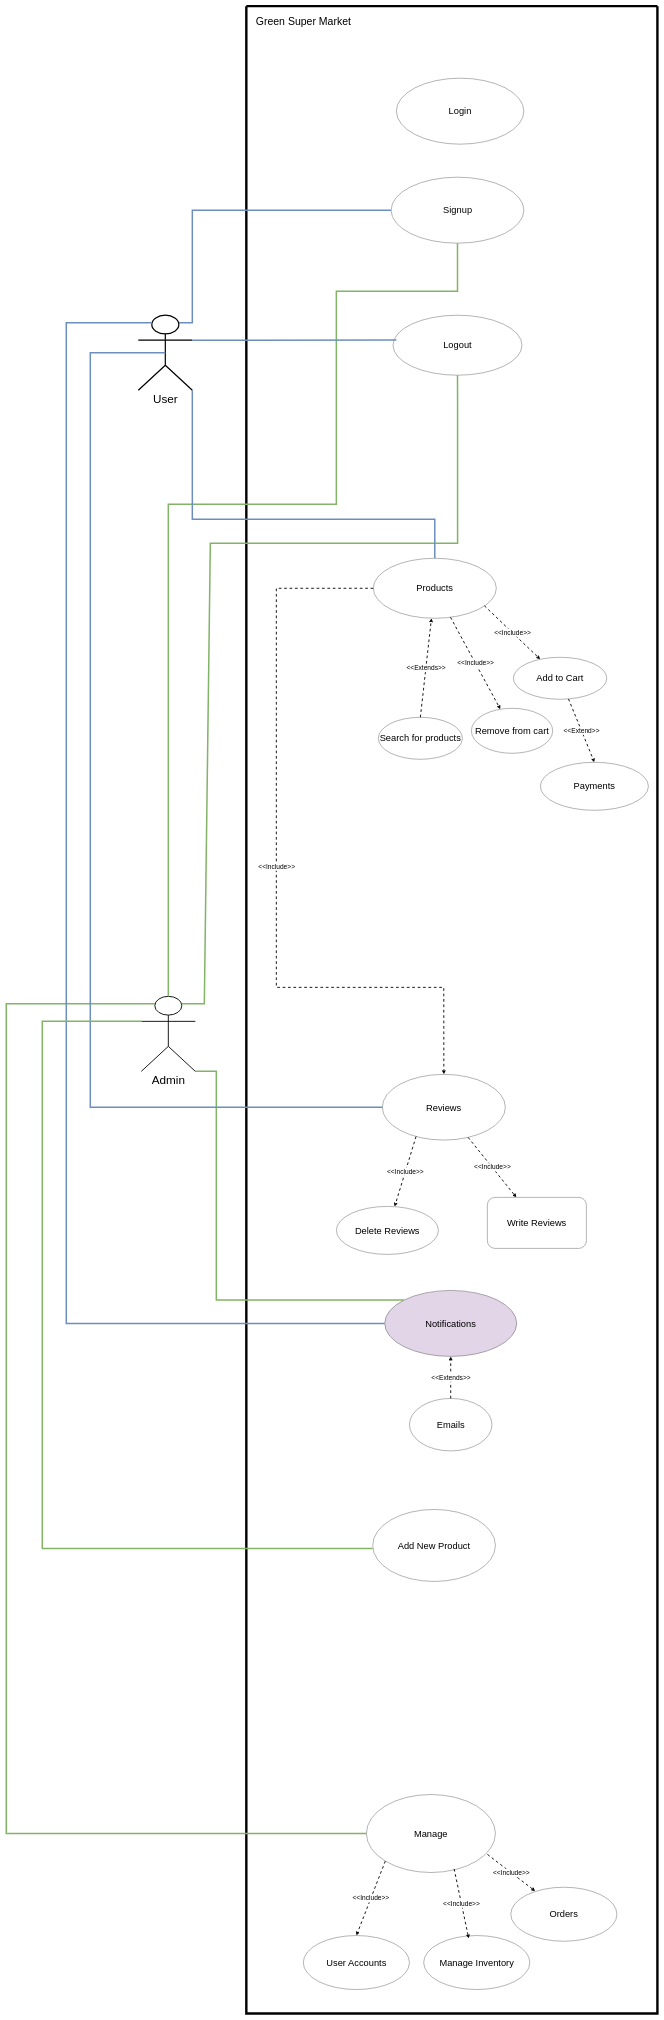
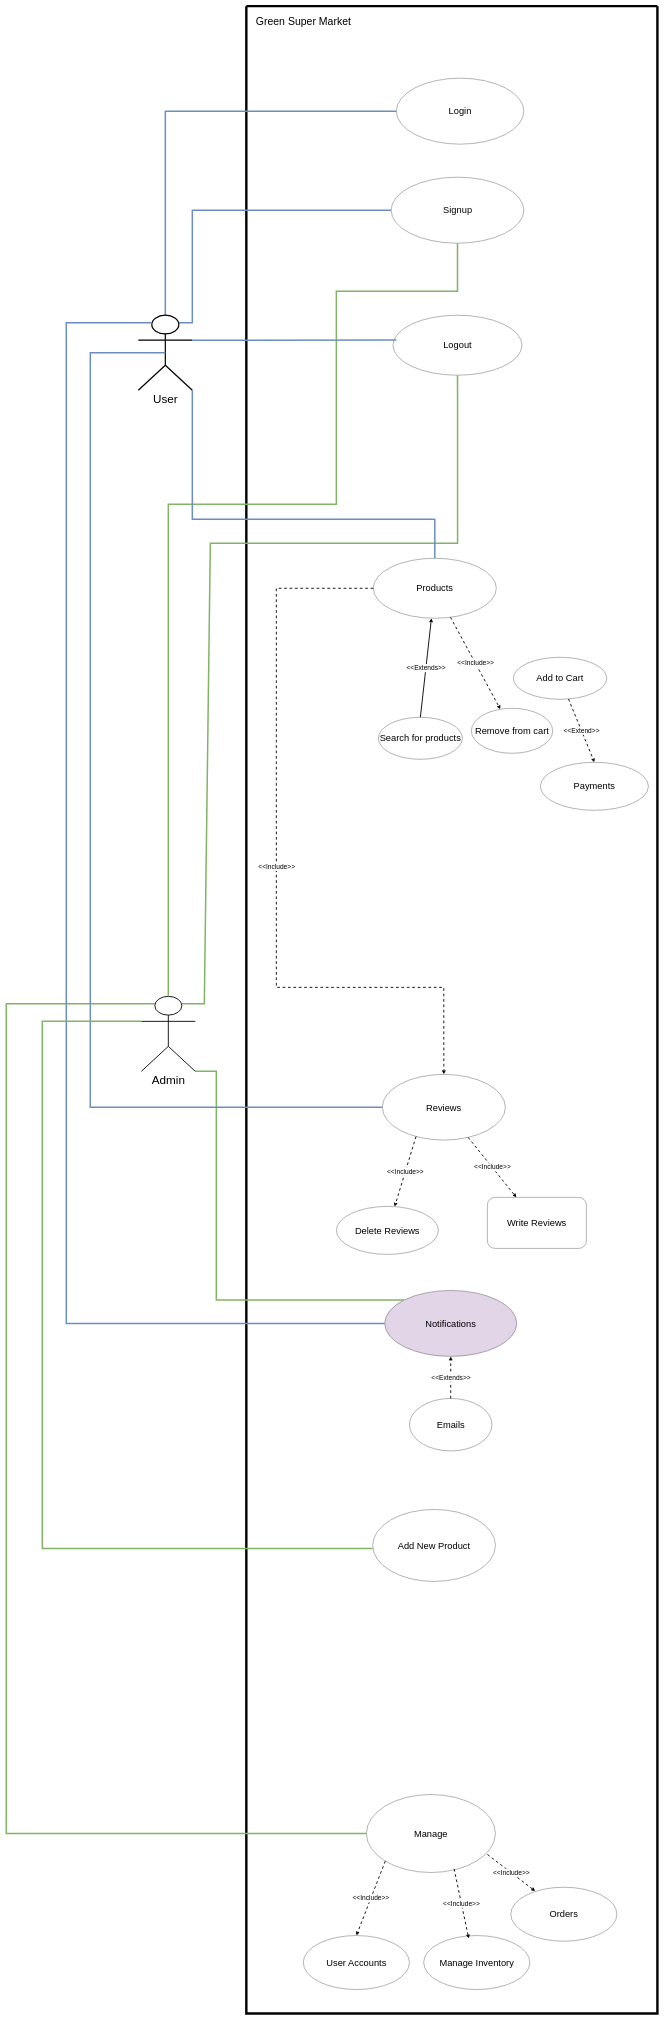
none -> (178, 111)
(511, 631) -> none
(423, 694) -> (423, 694)
